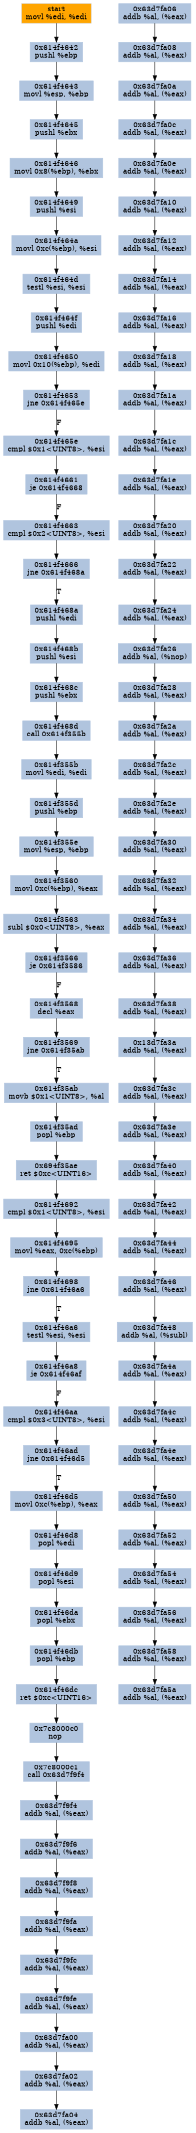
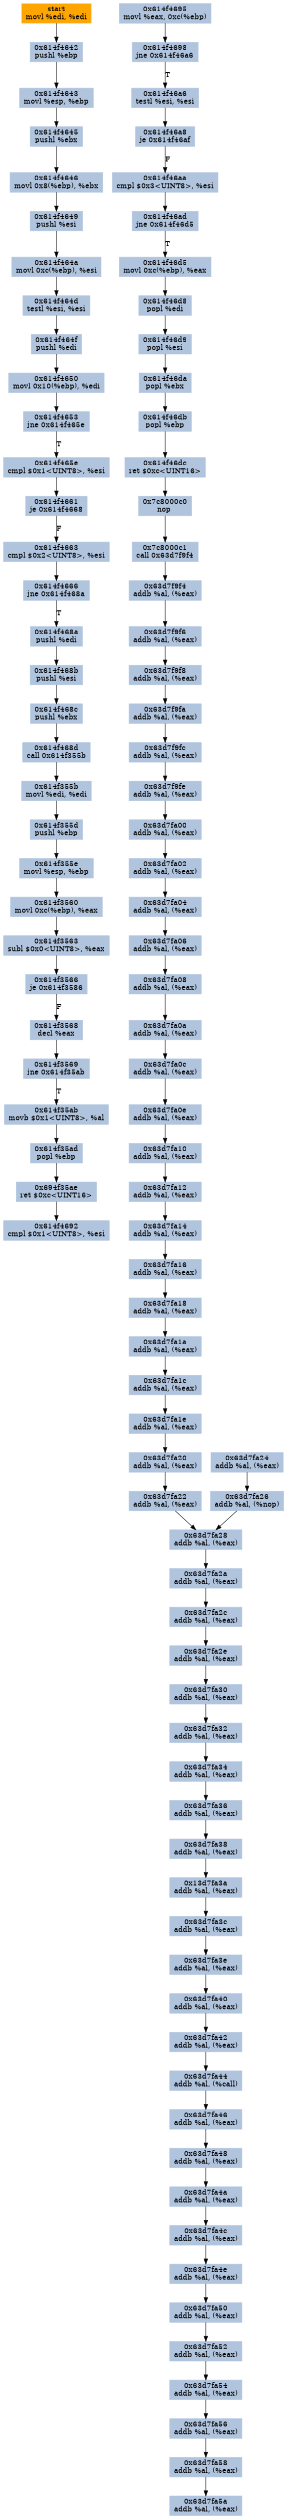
(59, 423) -> (59, 444)
(155, 589) -> (184, 1519)
none -> (165, 924)
(56, 1226) -> none
(155, 1247) -> (206, 2081)
(155, 1332) -> (206, 2158)
